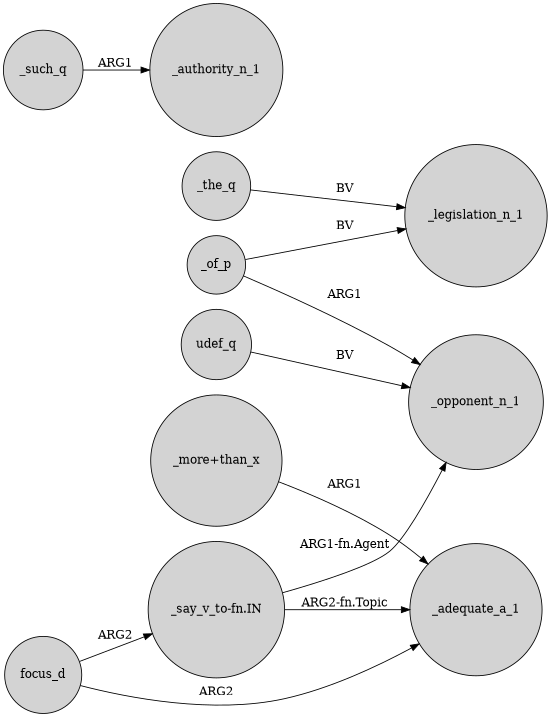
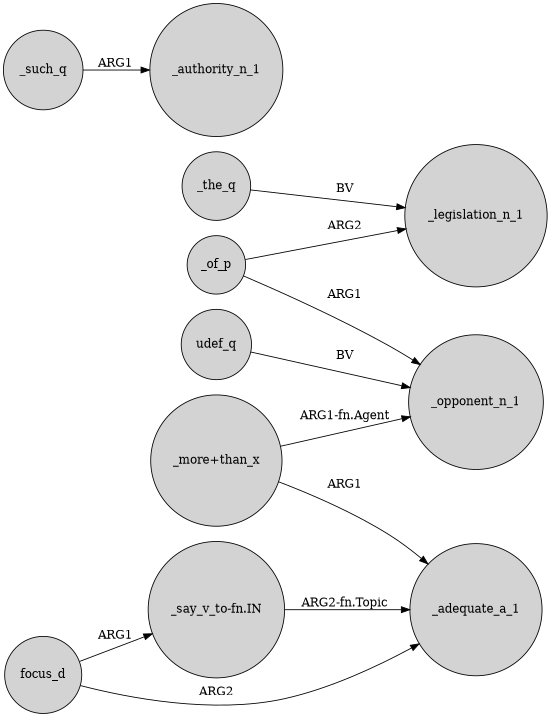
(345, 226) -> (345, 226)
(382, 556) -> (341, 432)
(115, 636) -> (115, 636)
